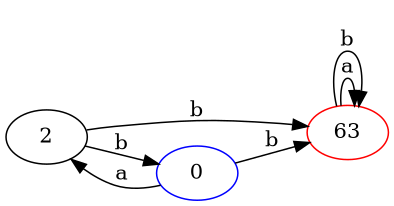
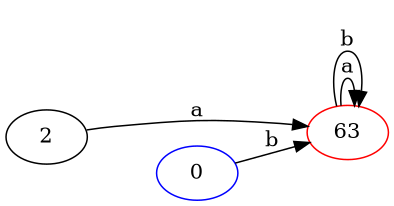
(197, 111) -> (197, 111)
(114, 153) -> none
(120, 187) -> none
